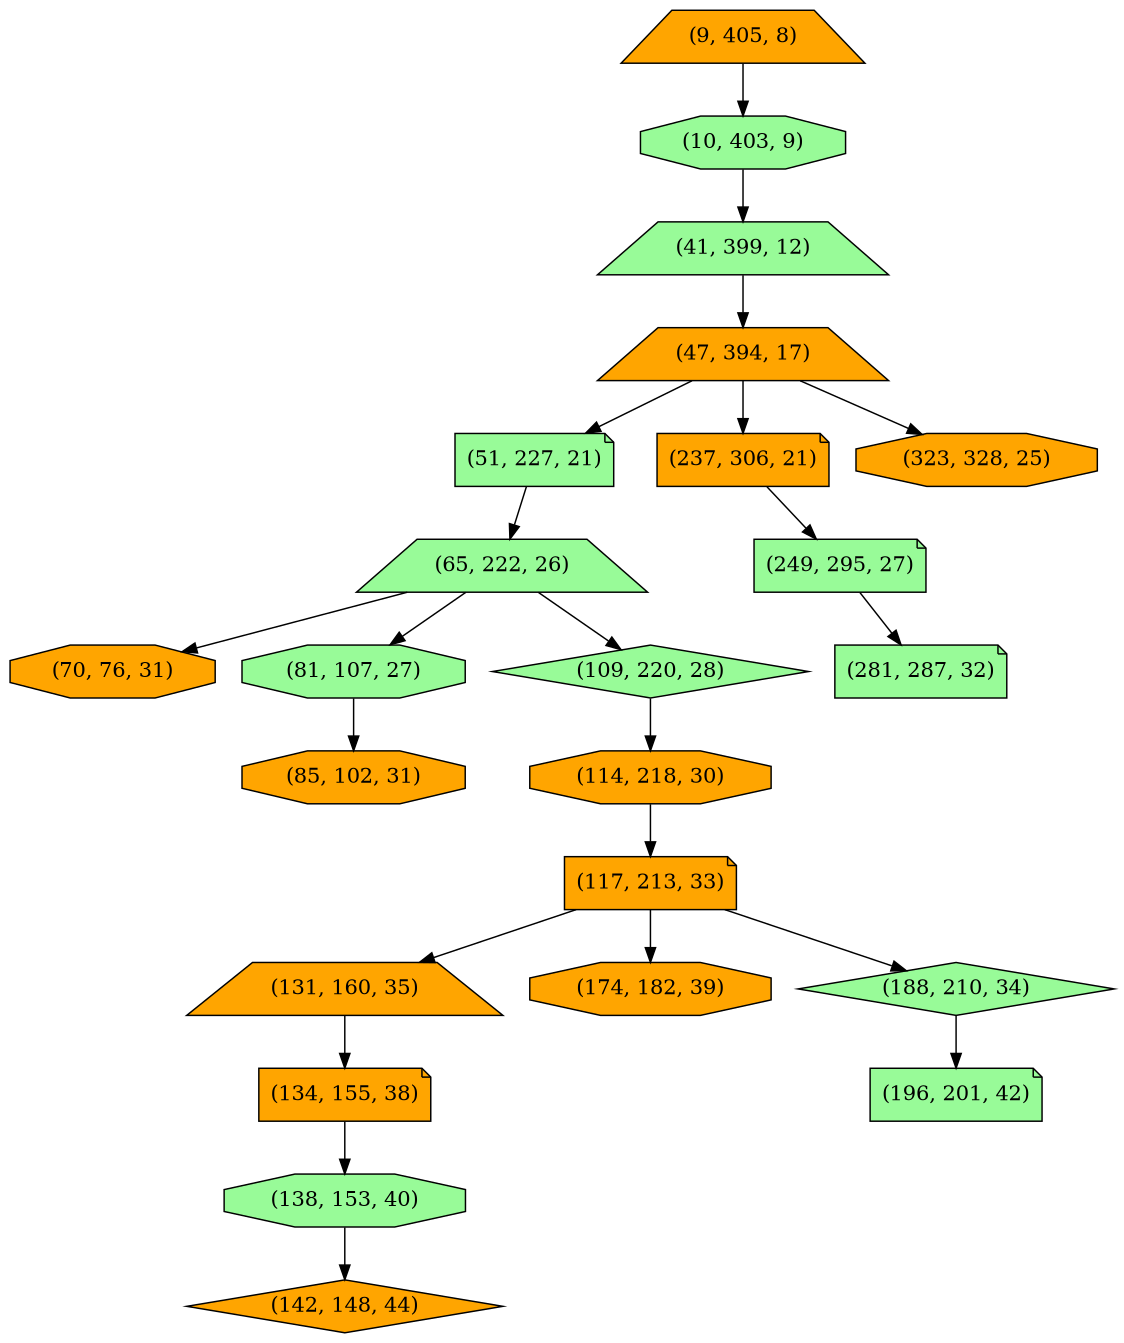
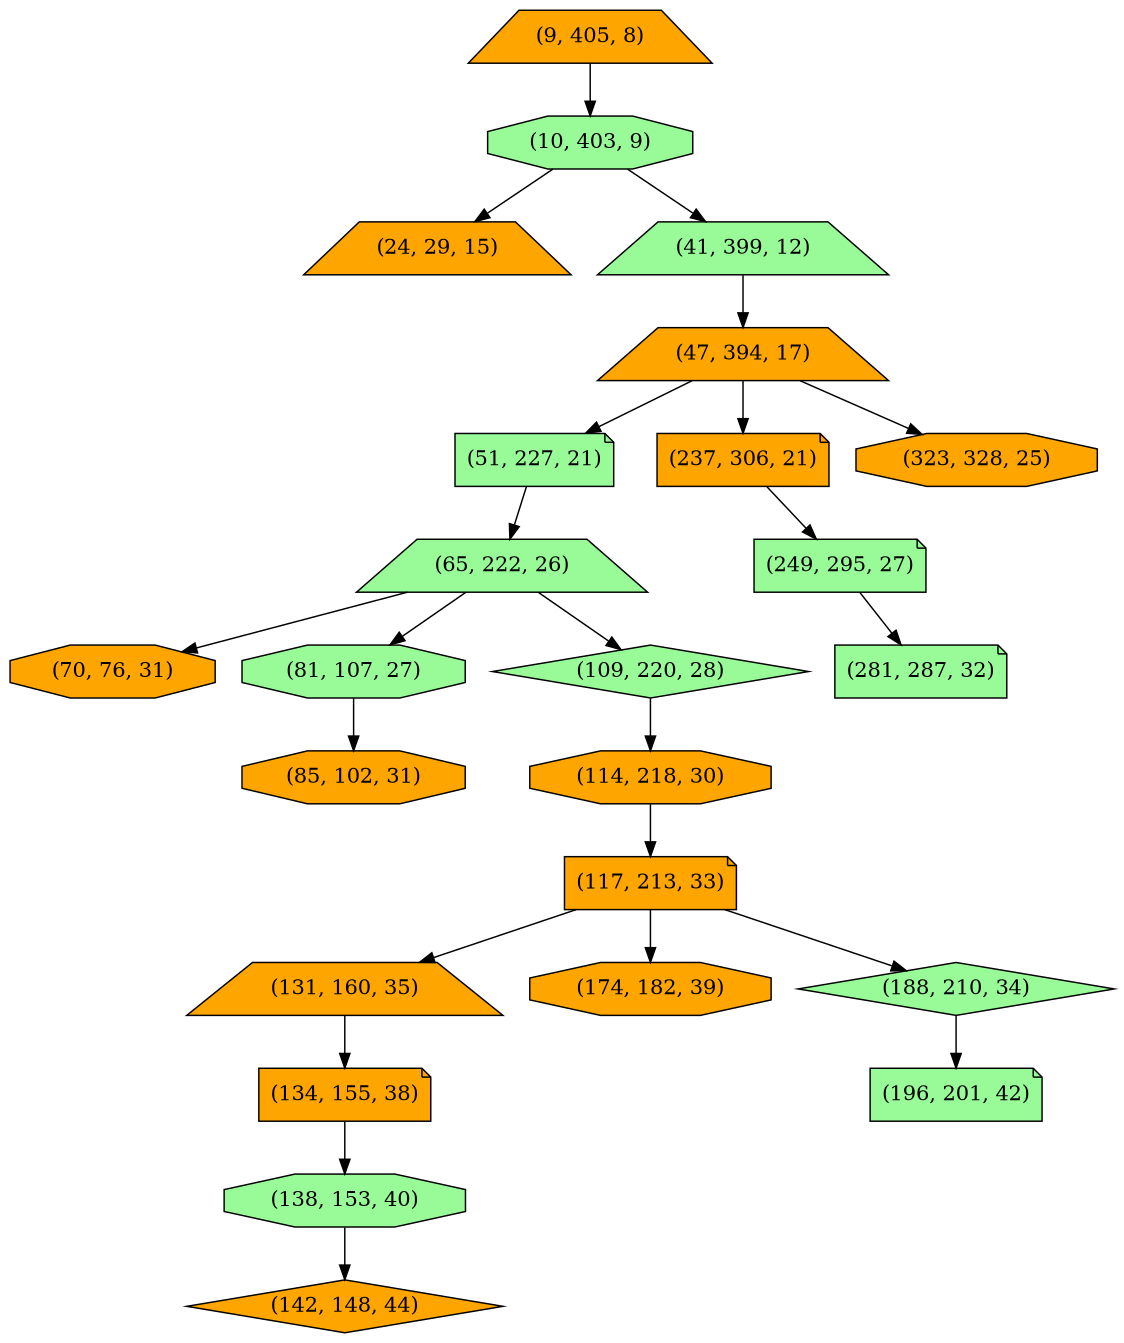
none -> (437, 248)
